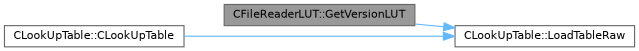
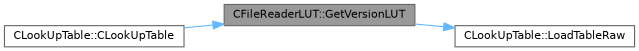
(314, 36) -> (199, 26)
